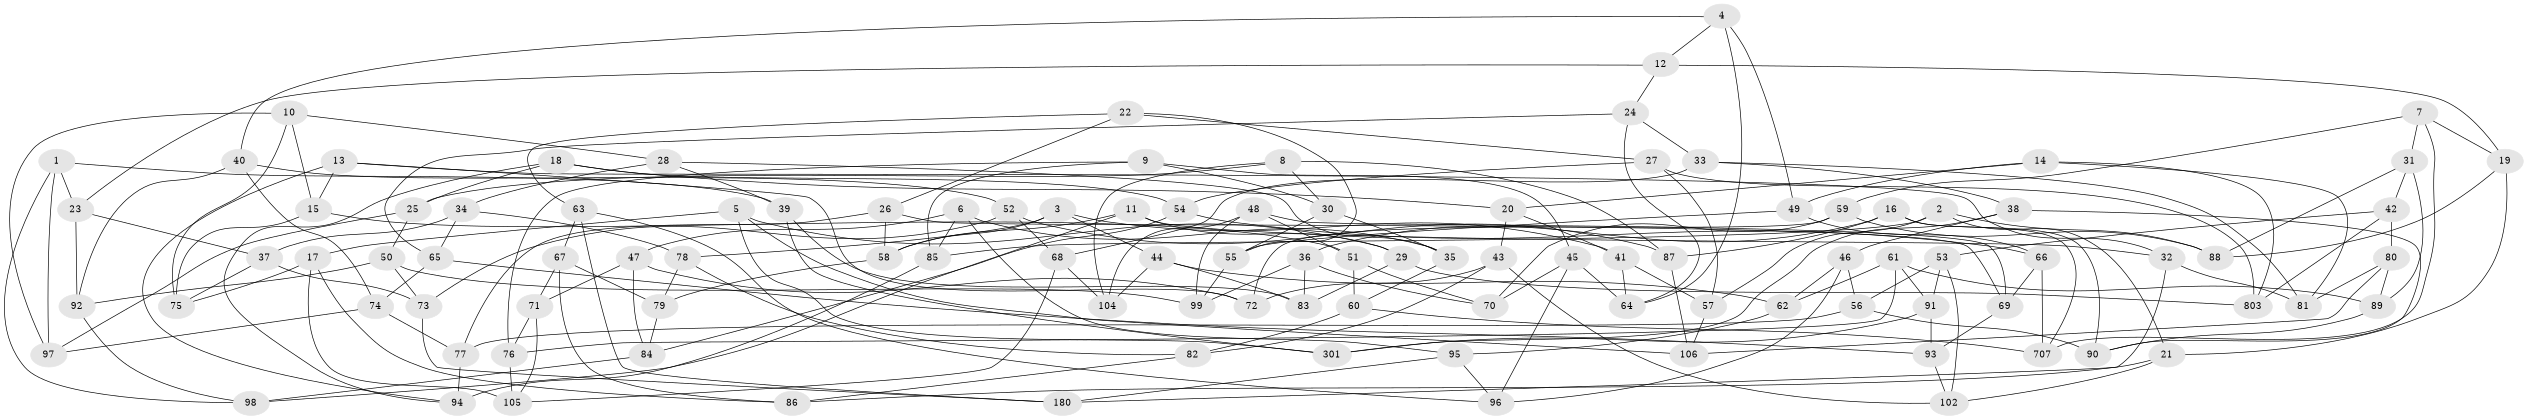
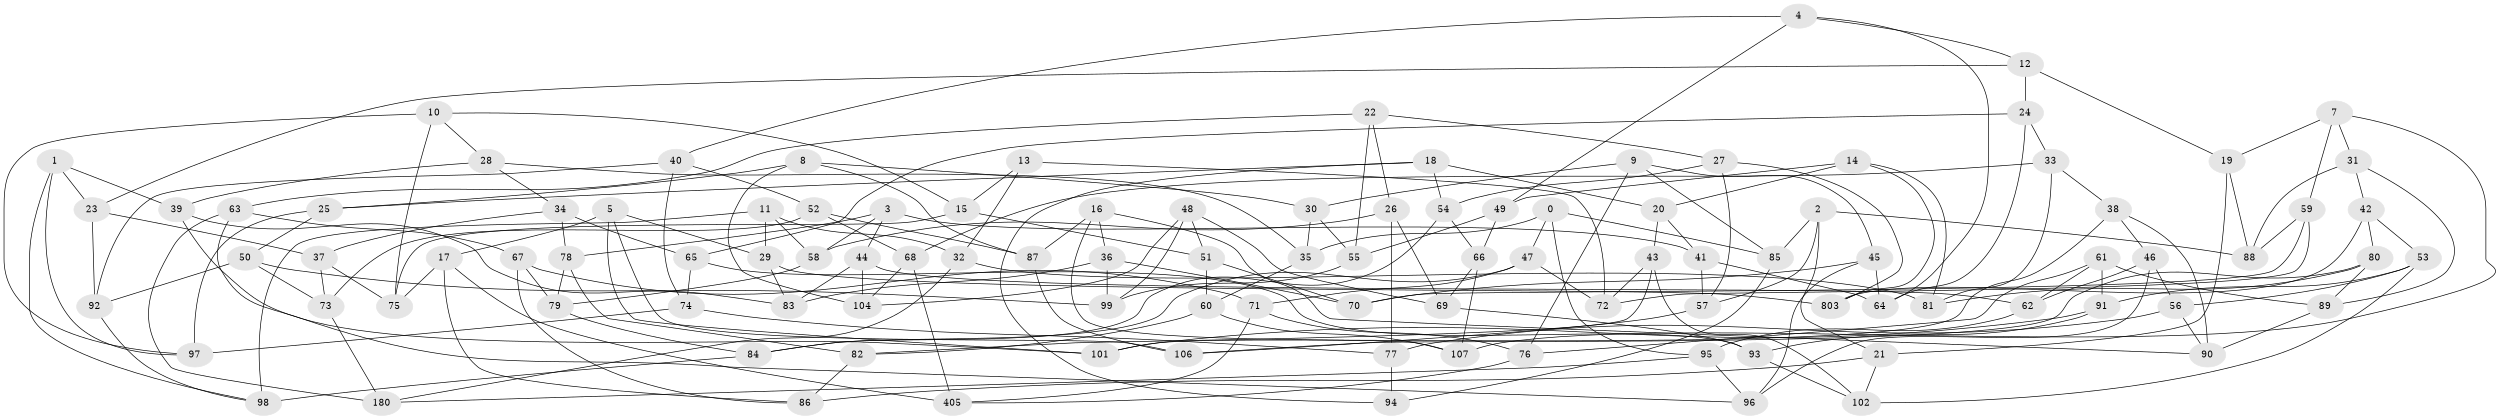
(961, 210) -> (1551, 210)
(159, 324) -> none
(1332, 355) -> (1100, 355)
(2043, 355) -> (1460, 355)
(513, 403) -> (953, 403)
